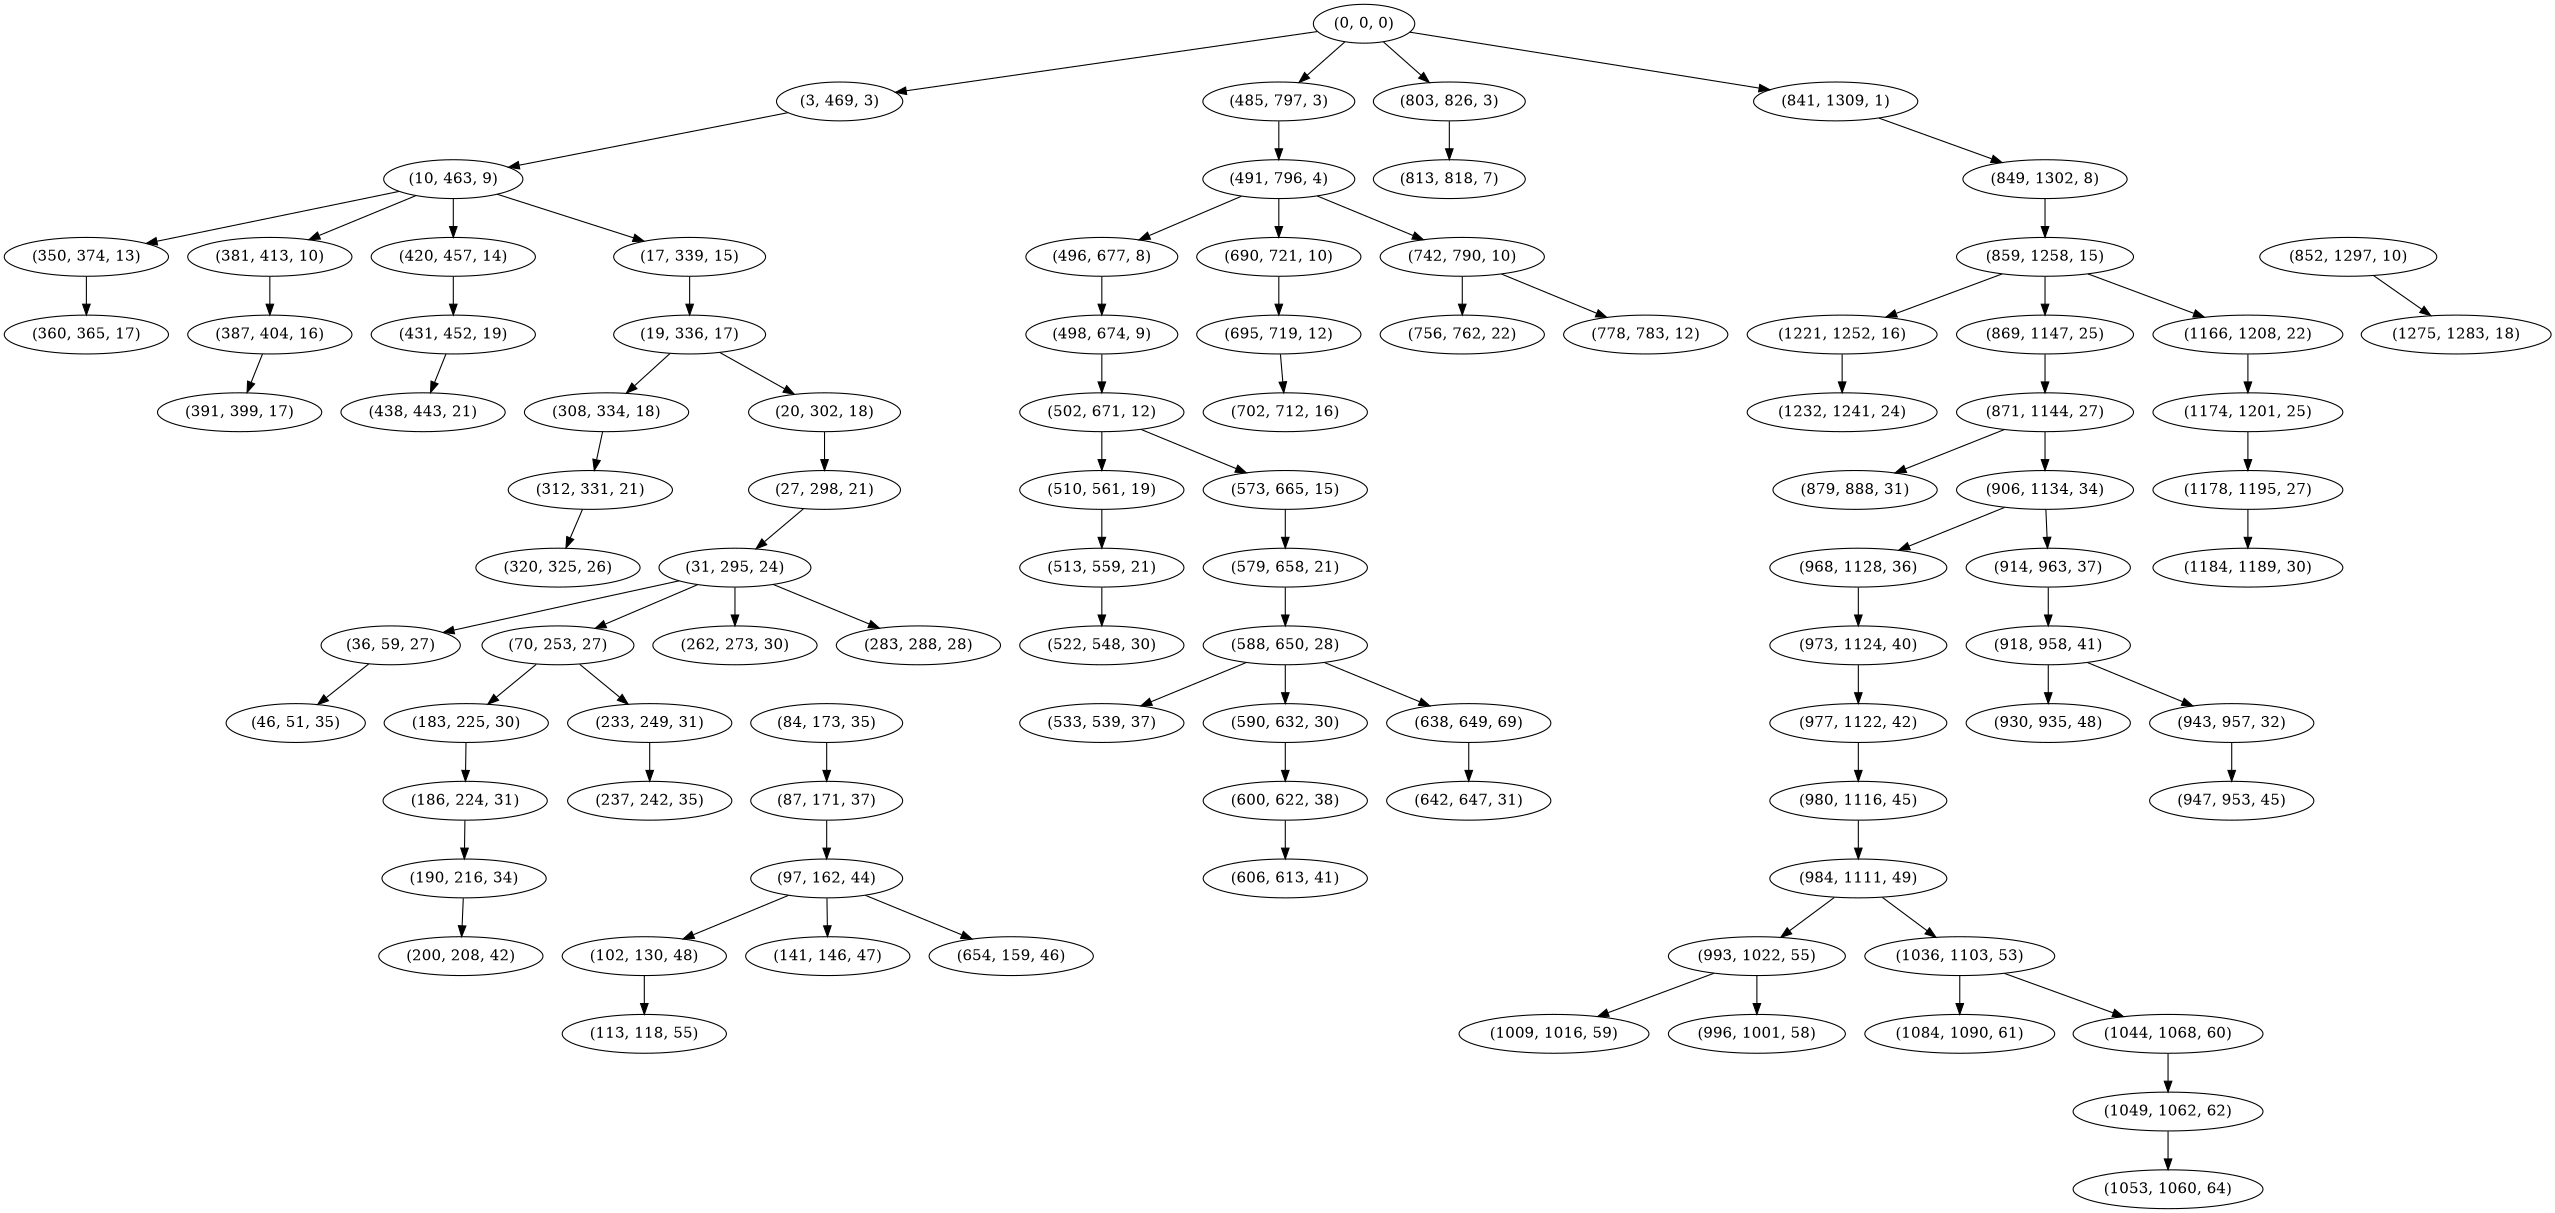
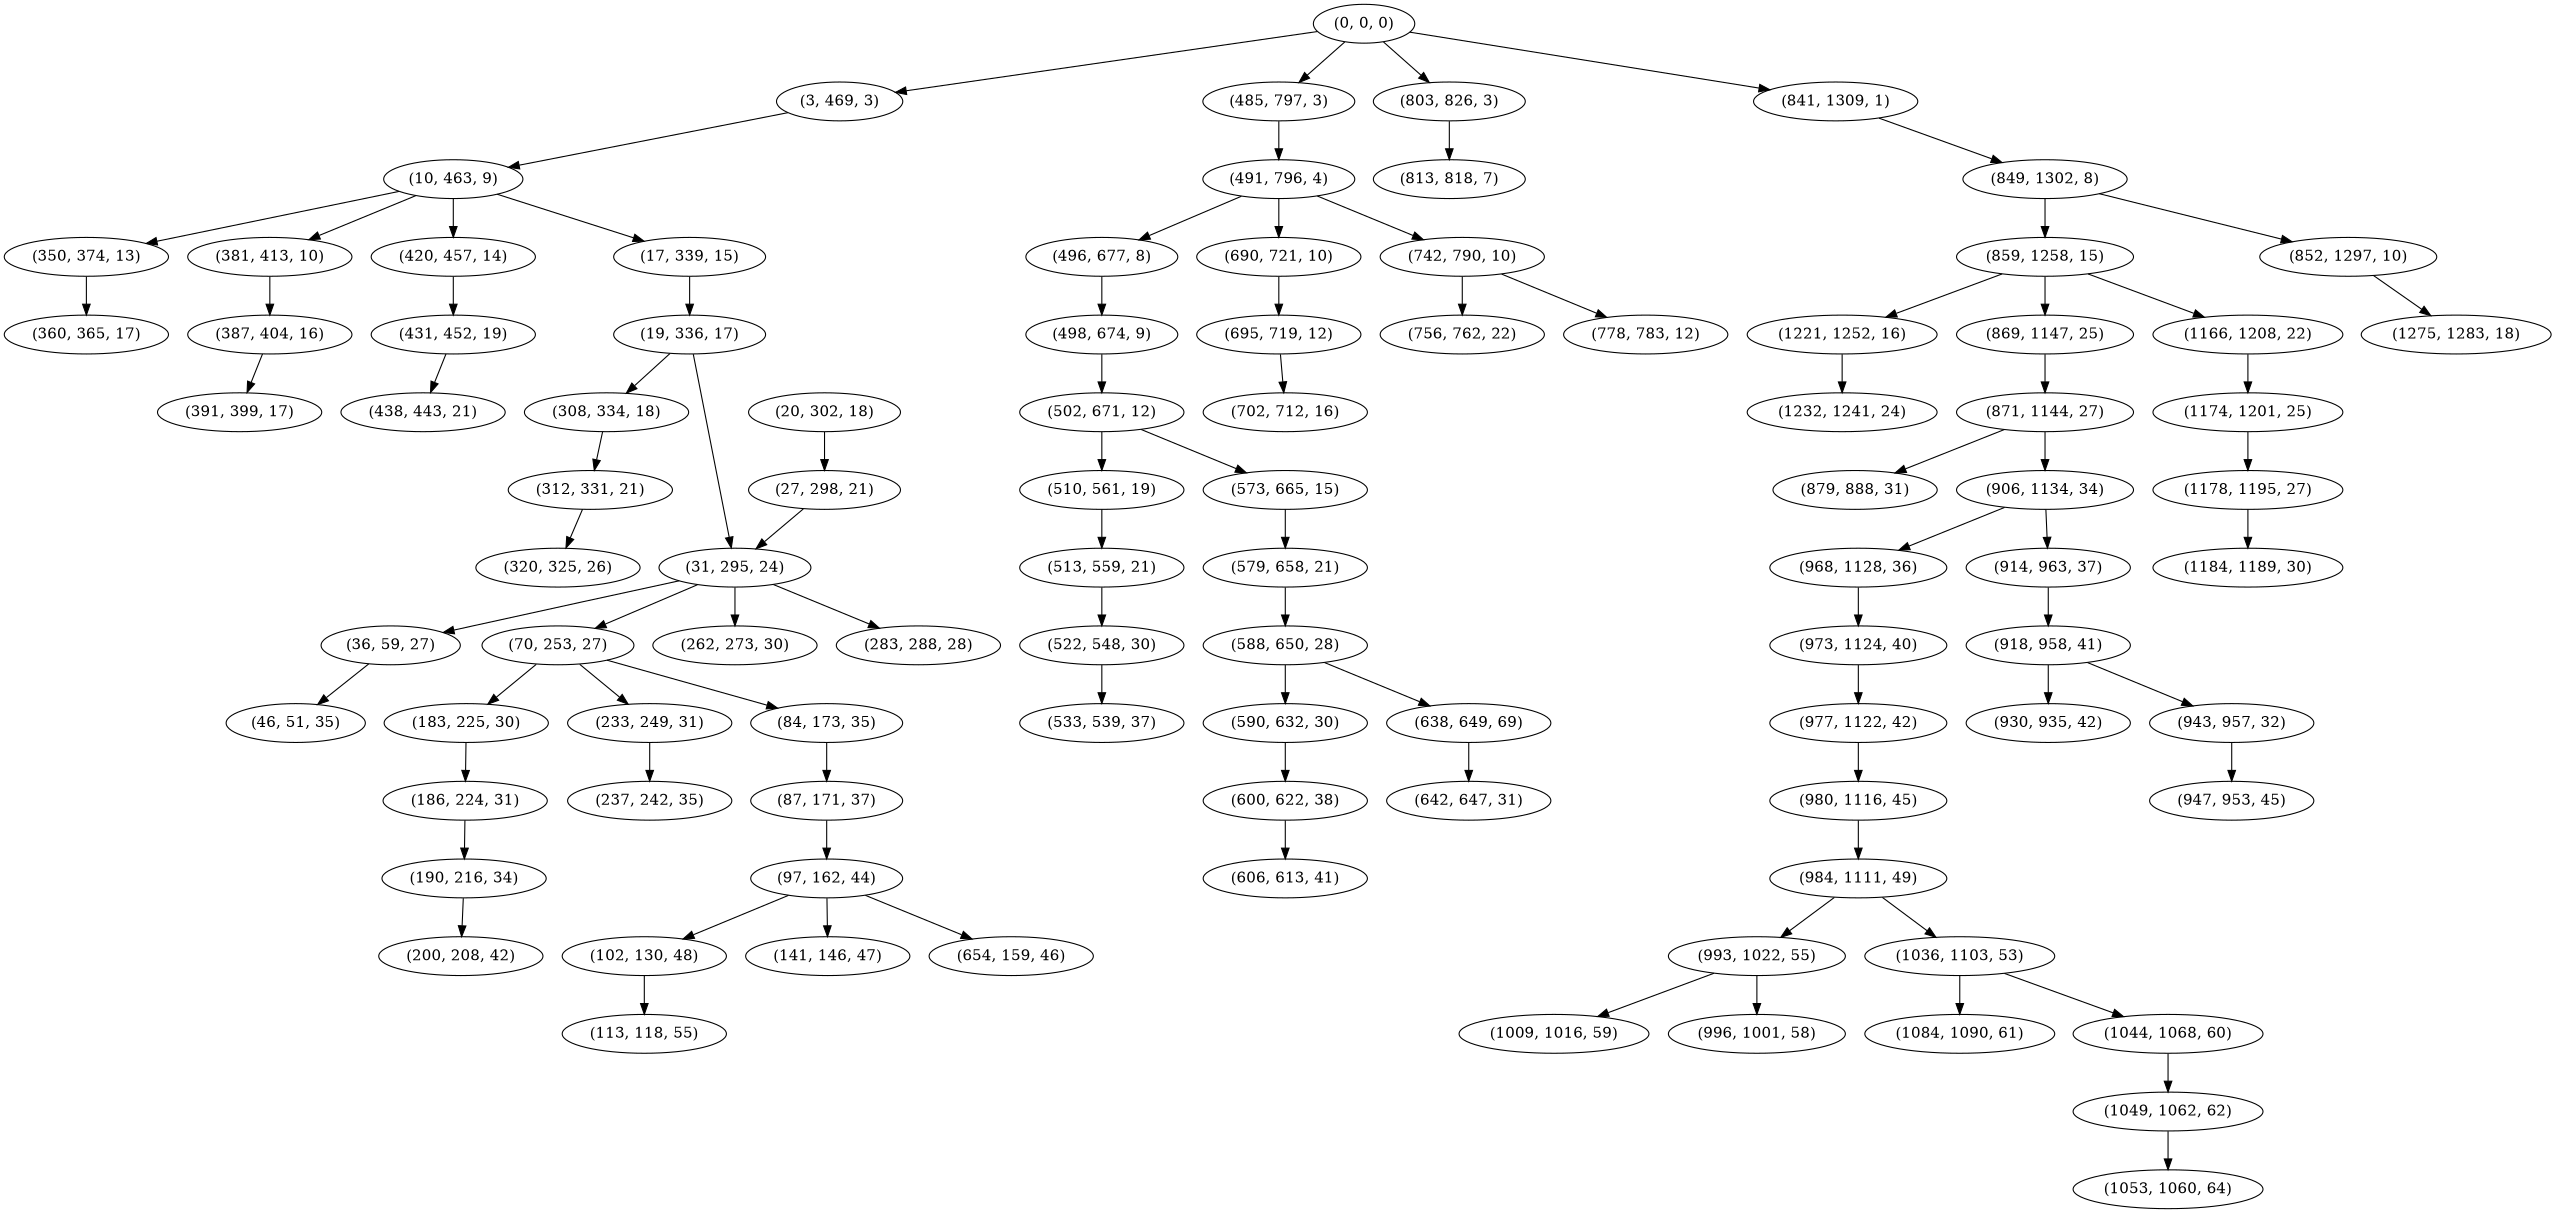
none -> (2190, 216)
(752, 371) -> (711, 446)
(1199, 682) -> (1102, 679)
none -> (687, 683)
(2048, 723) -> (2048, 723)
